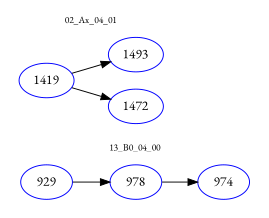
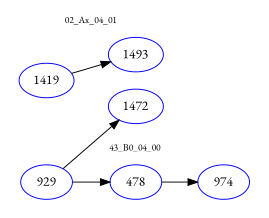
(87, 92) -> (87, 148)
(135, 148) -> (135, 148)
(136, 182) -> (136, 182)
